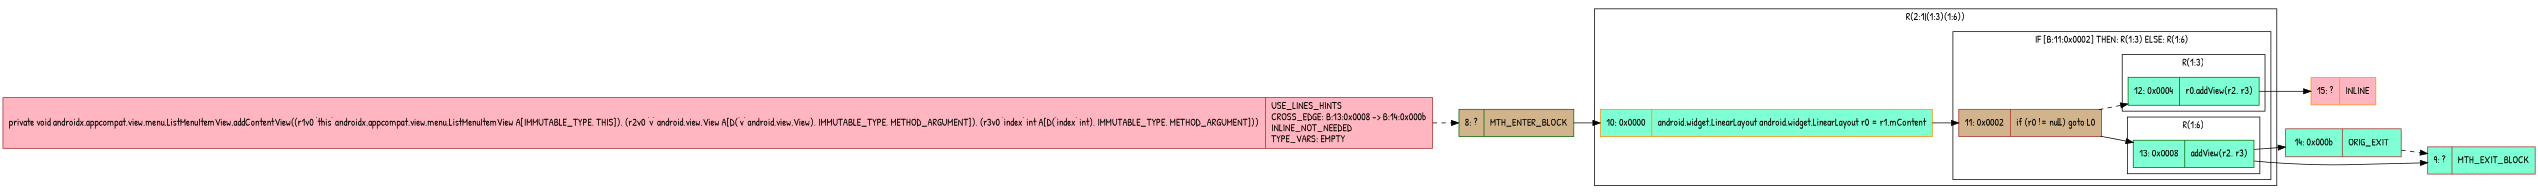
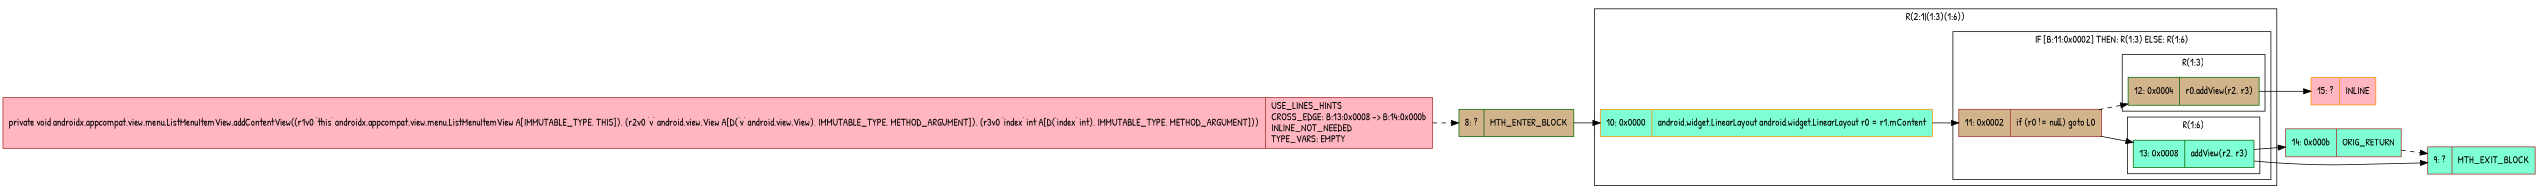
(2194, 91) -> (2194, 91)
(2369, 142) -> (2369, 142)
